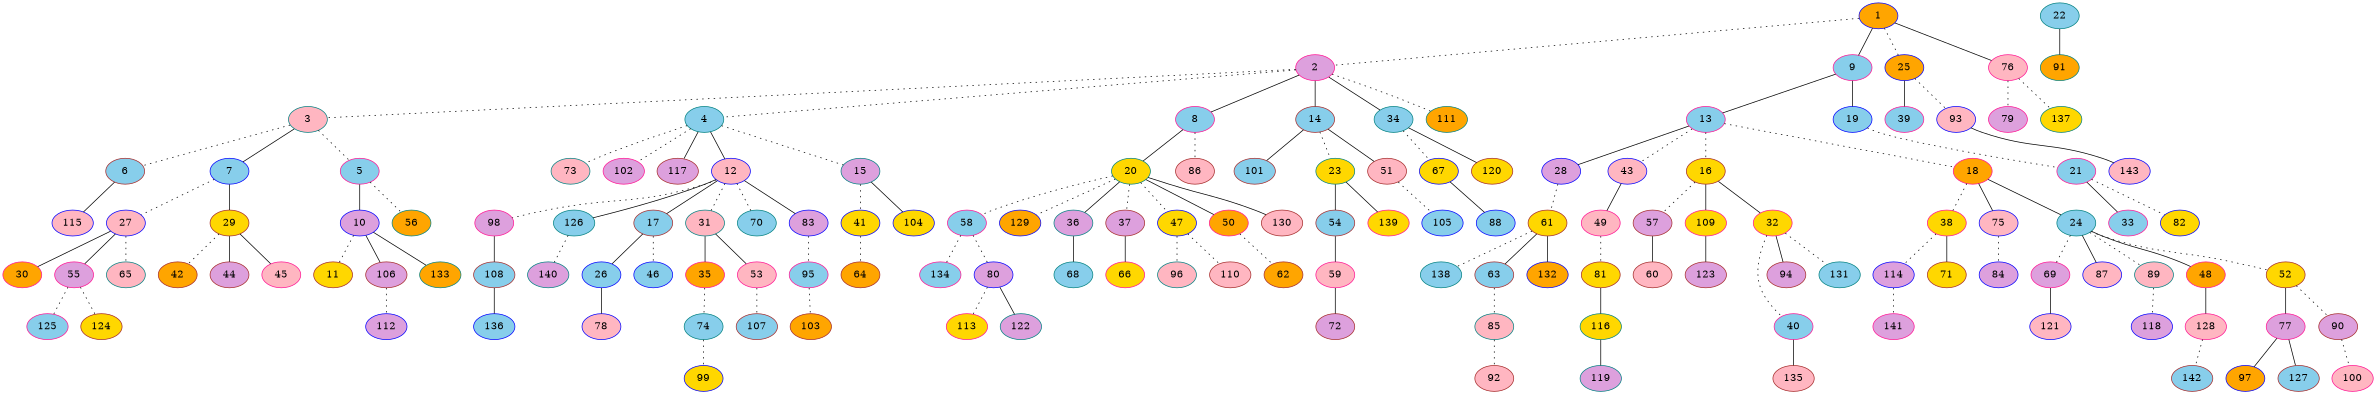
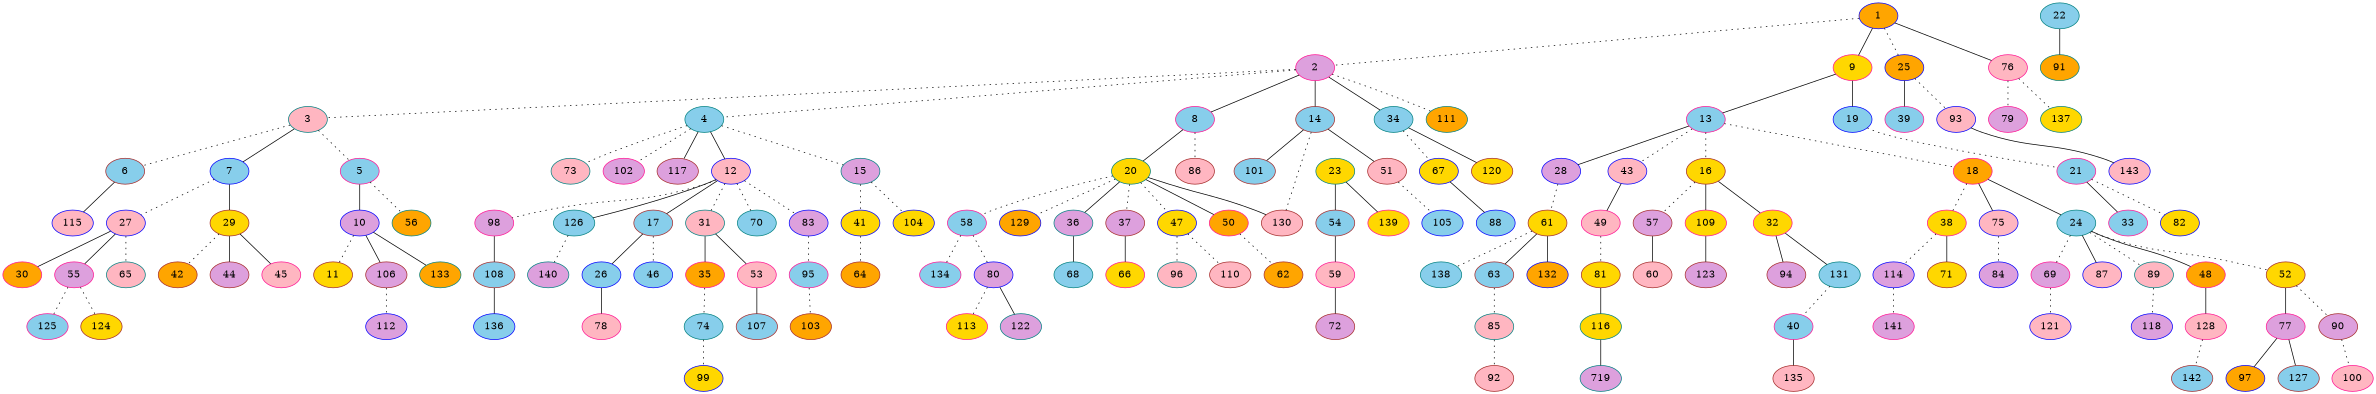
(1853, 68) -> (1853, 68)
(1325, 145) -> (1299, 171)
(770, 197) -> (770, 197)
(887, 197) -> (887, 197)
(1806, 249) -> (1806, 249)
(1758, 279) -> (1817, 301)
(757, 301) -> (757, 301)
(2050, 301) -> (2050, 301)
(601, 327) -> (601, 327)
(1601, 378) -> (1601, 378)
